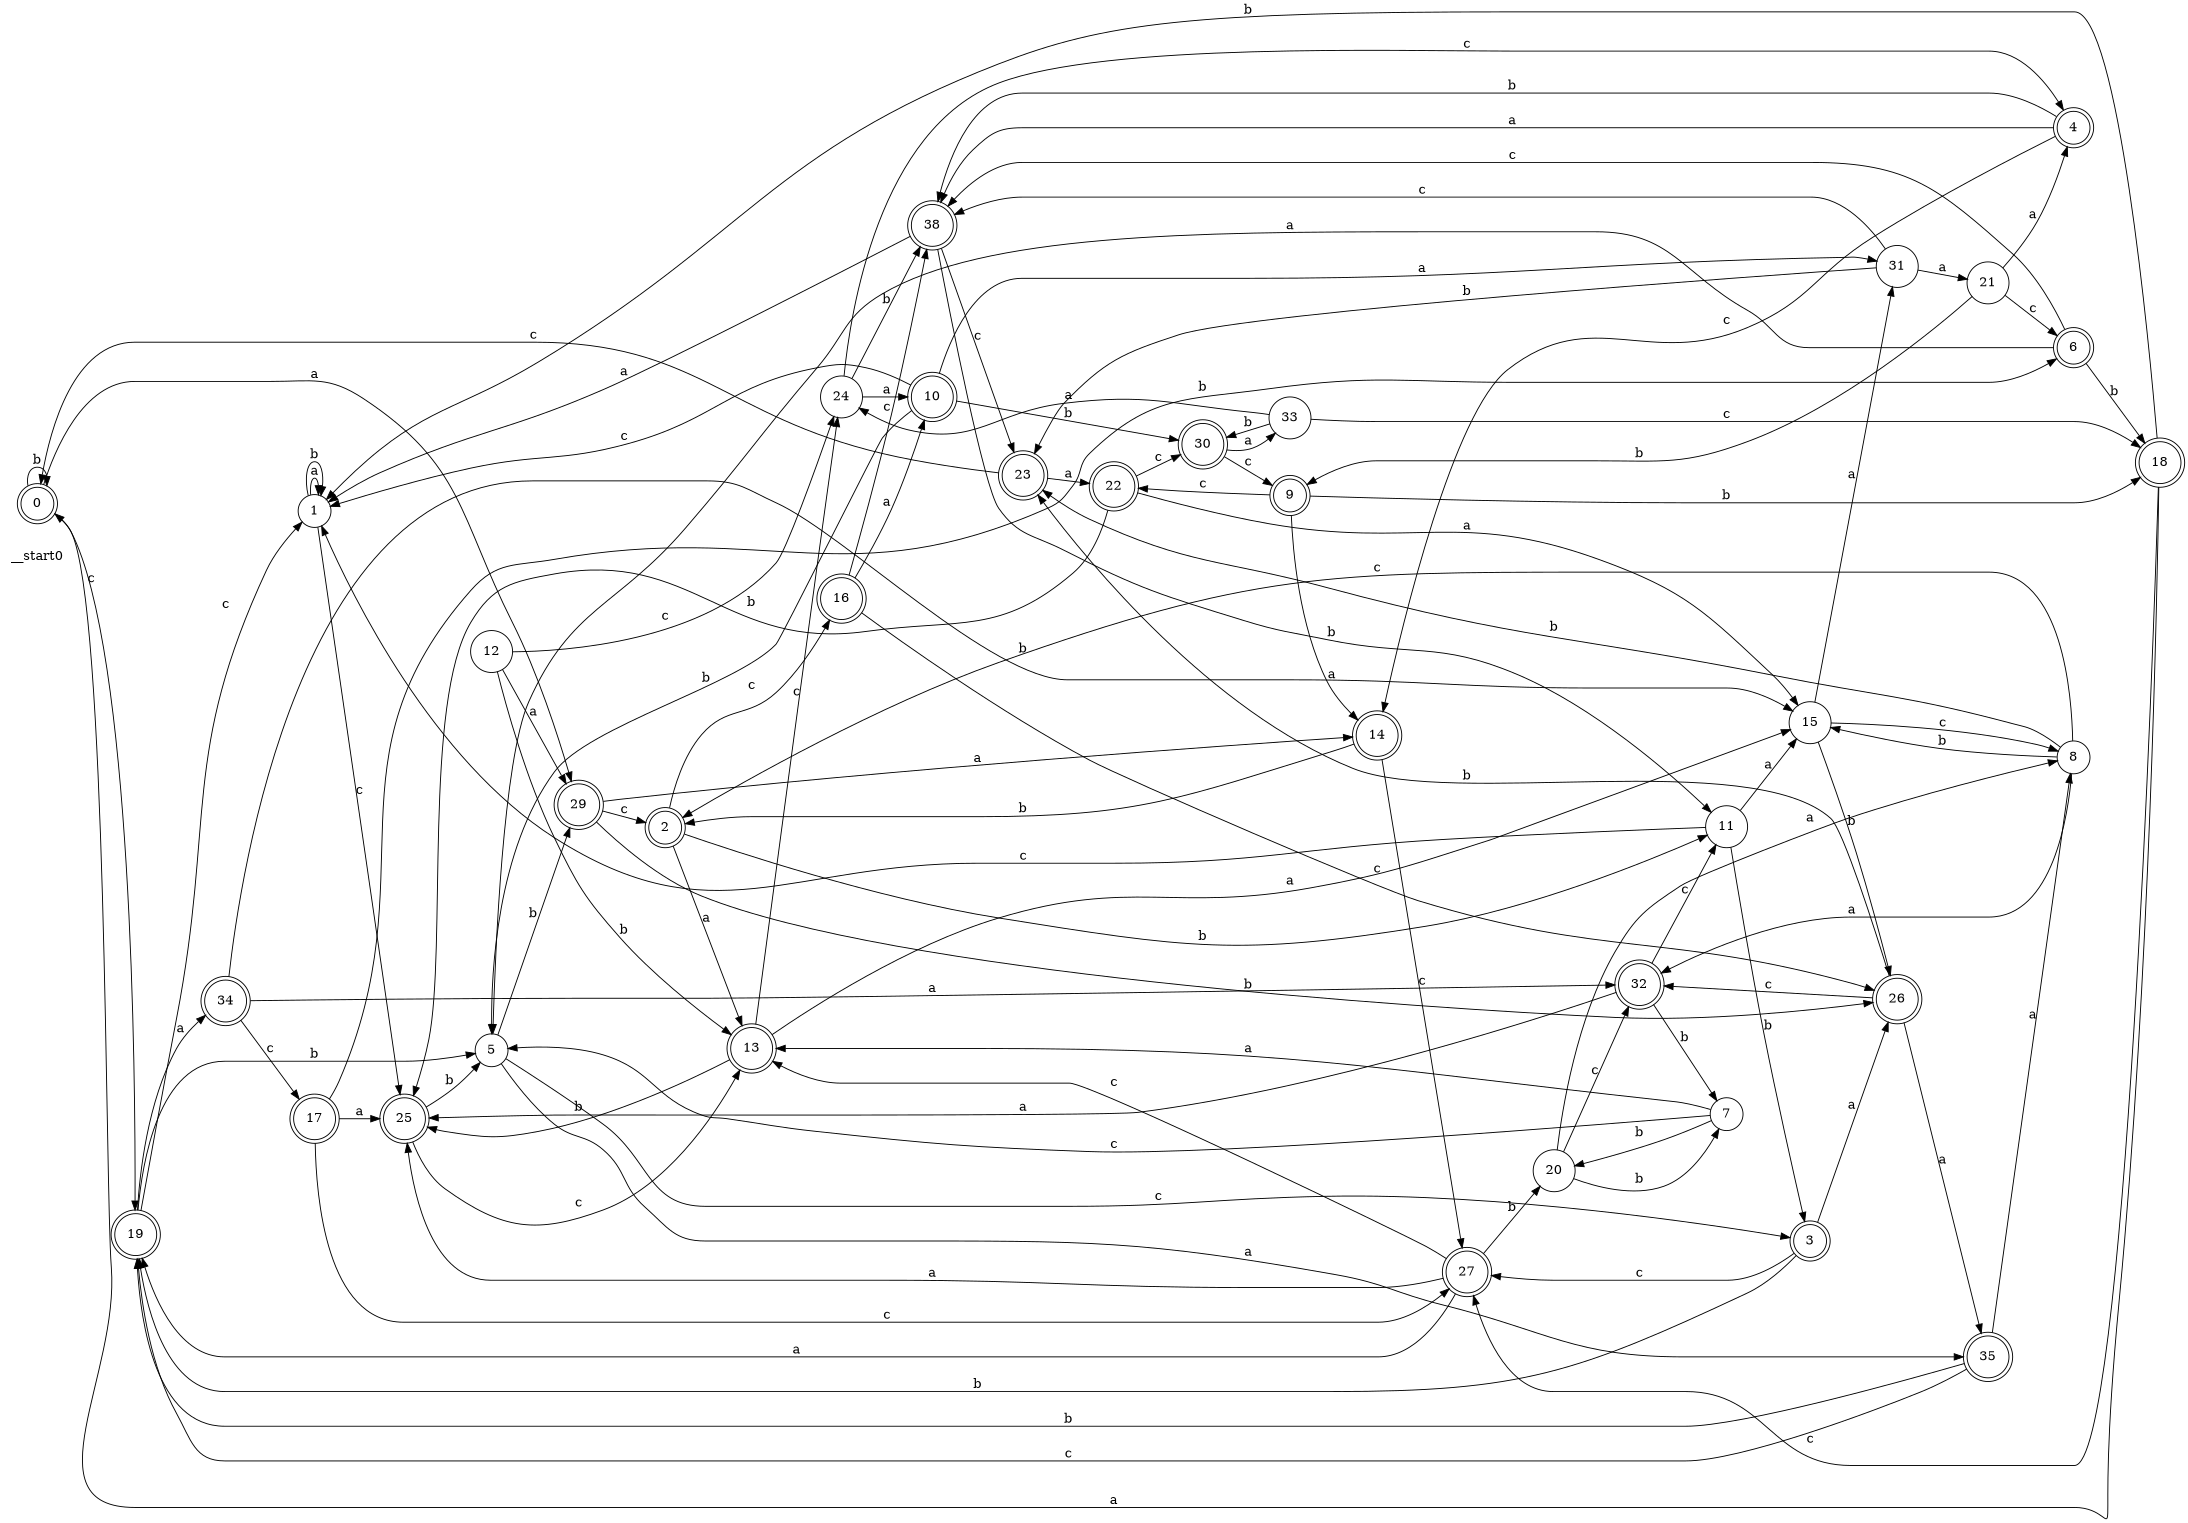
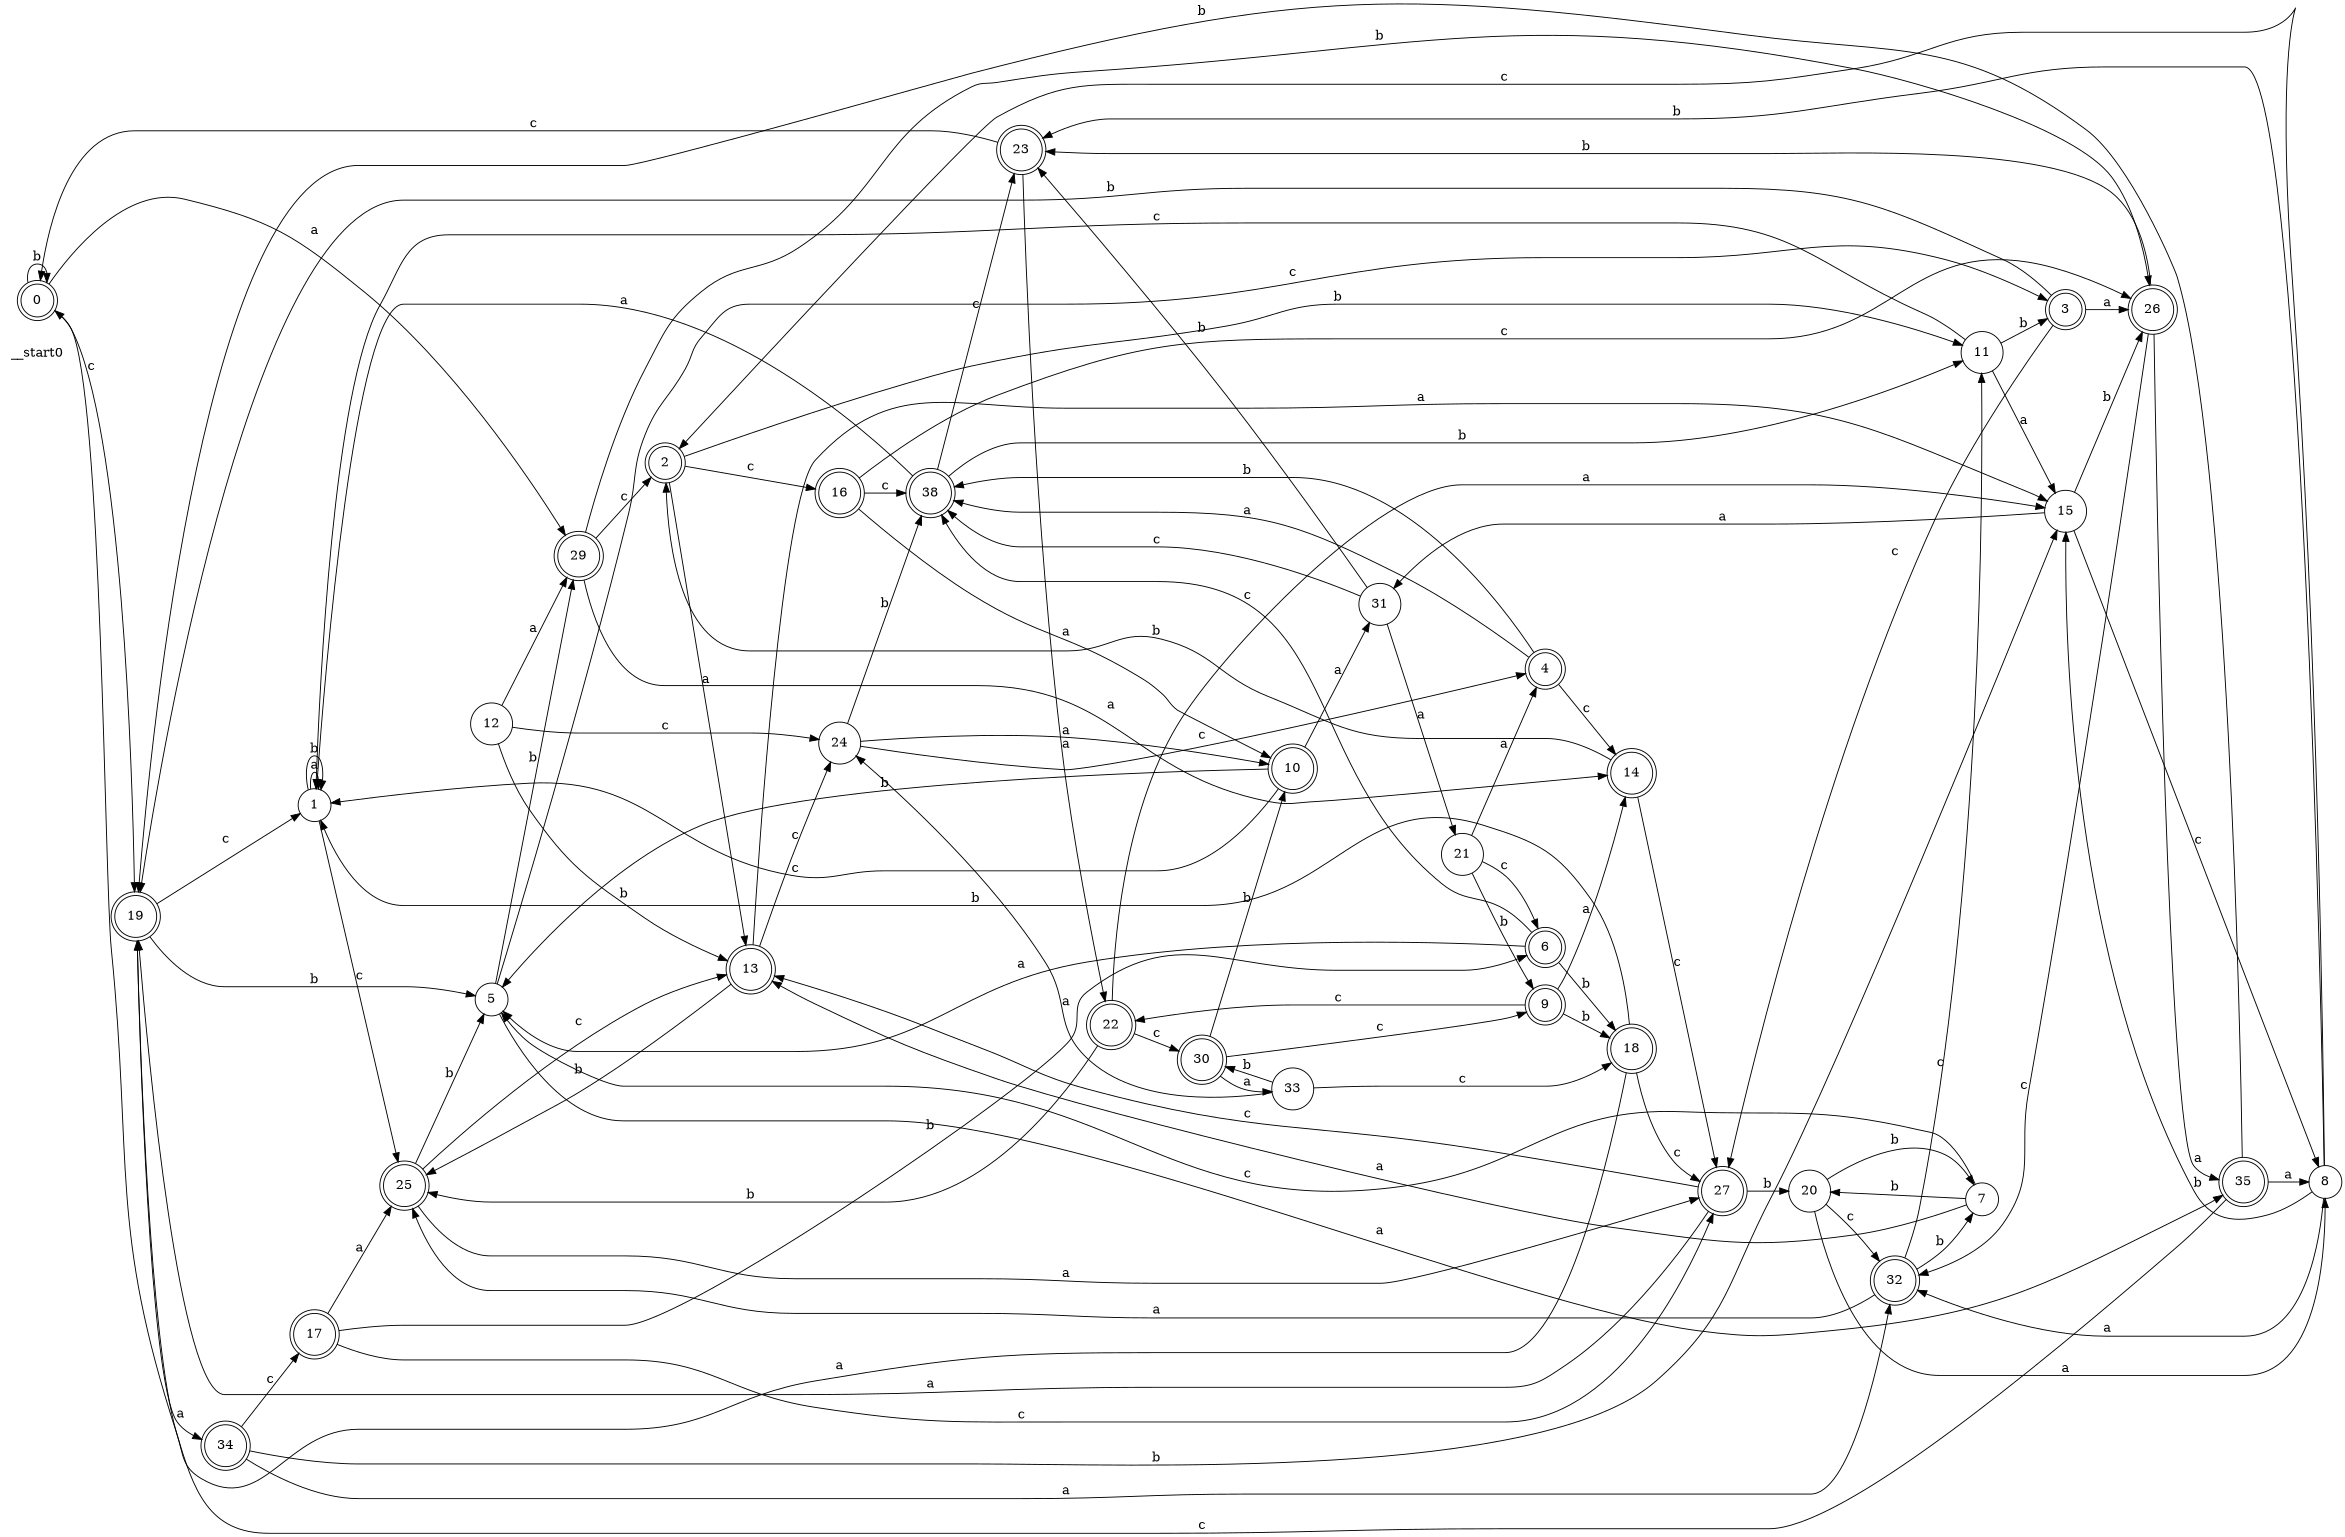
(1063, 420) -> (1246, 919)
(885, 1280) -> (1049, 1280)
